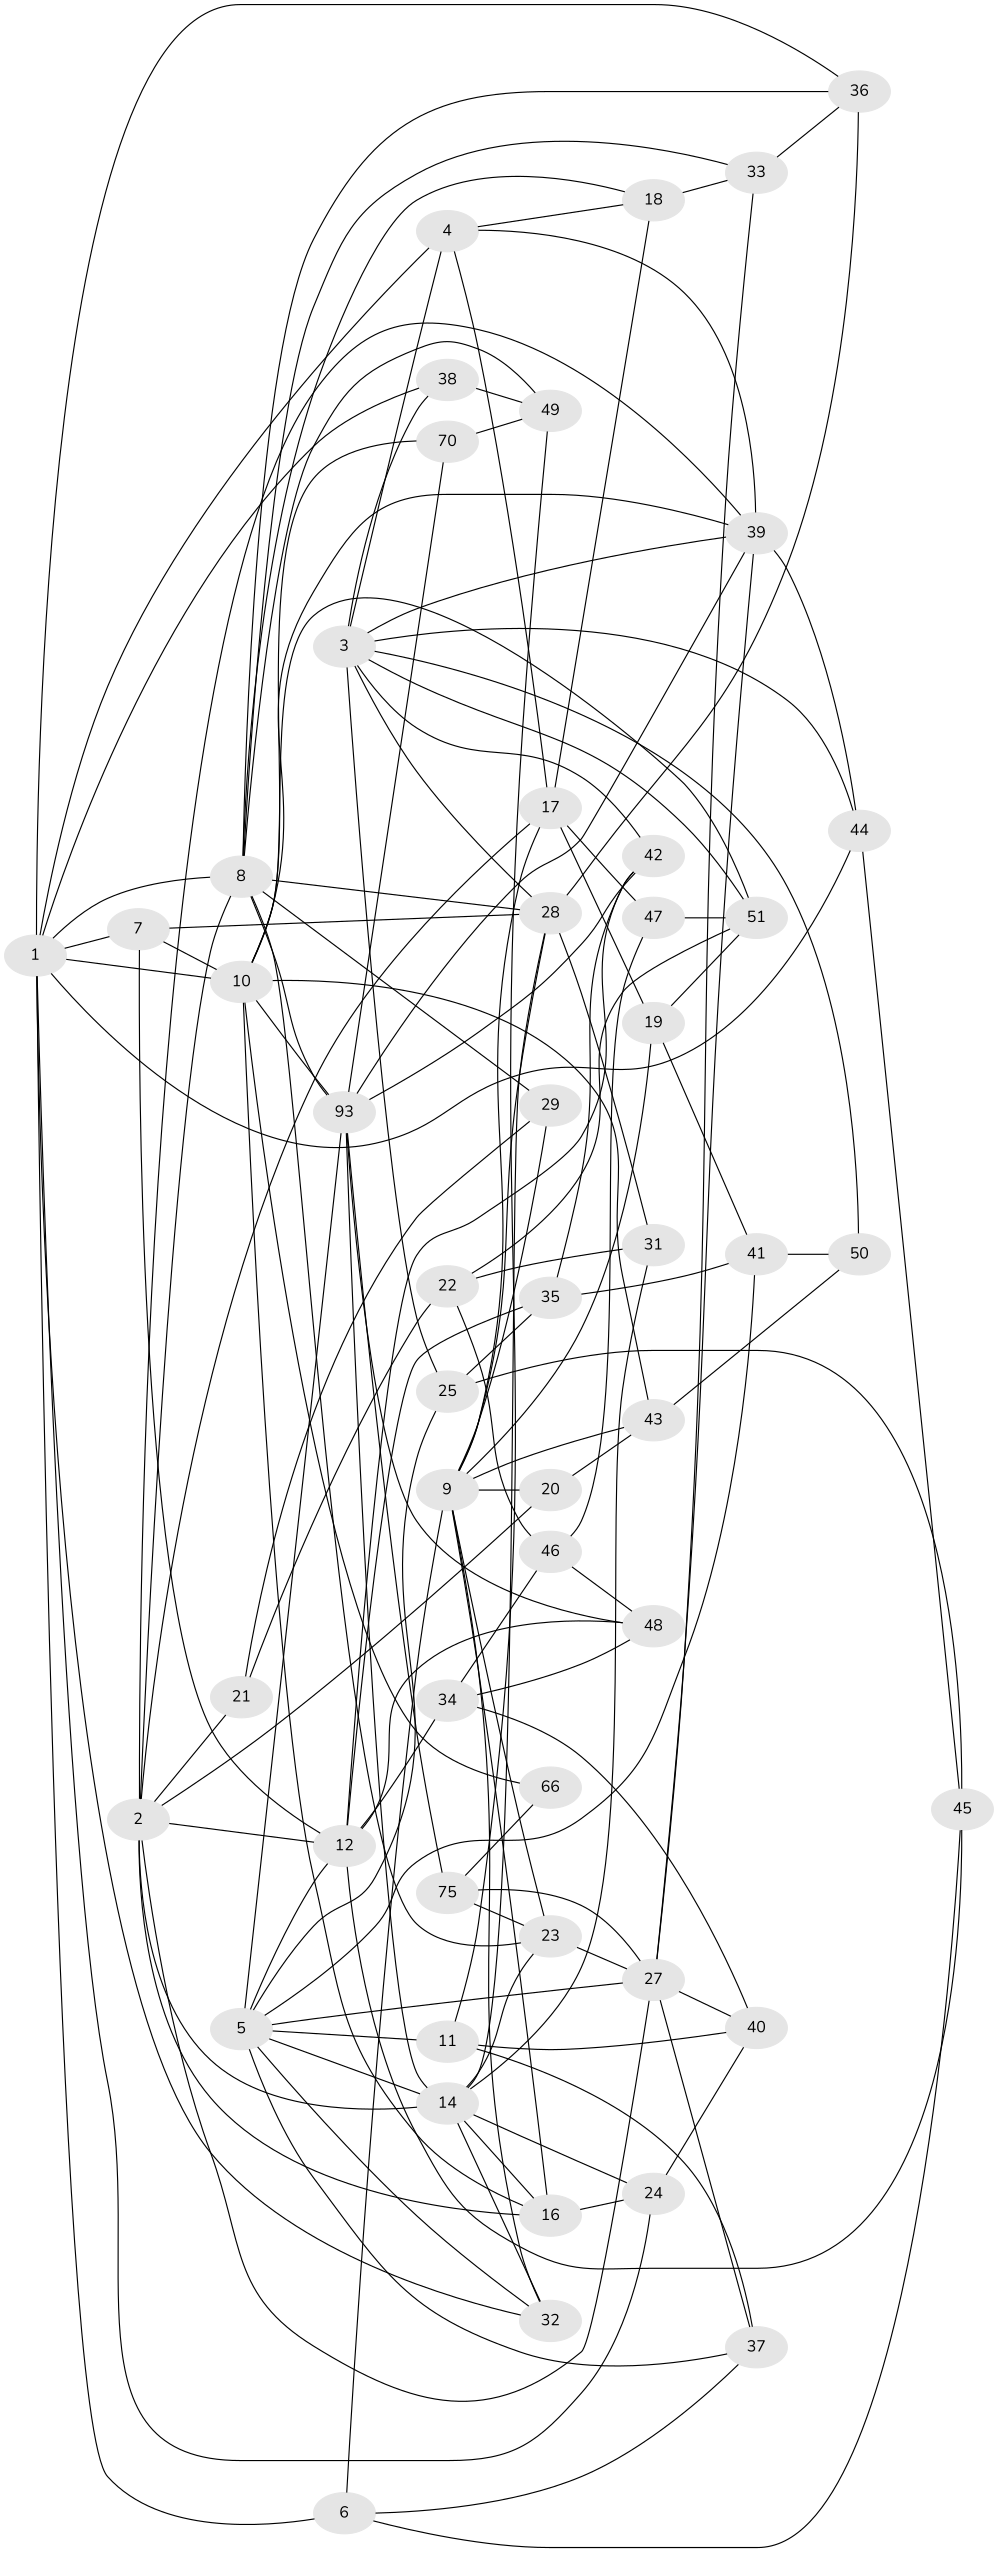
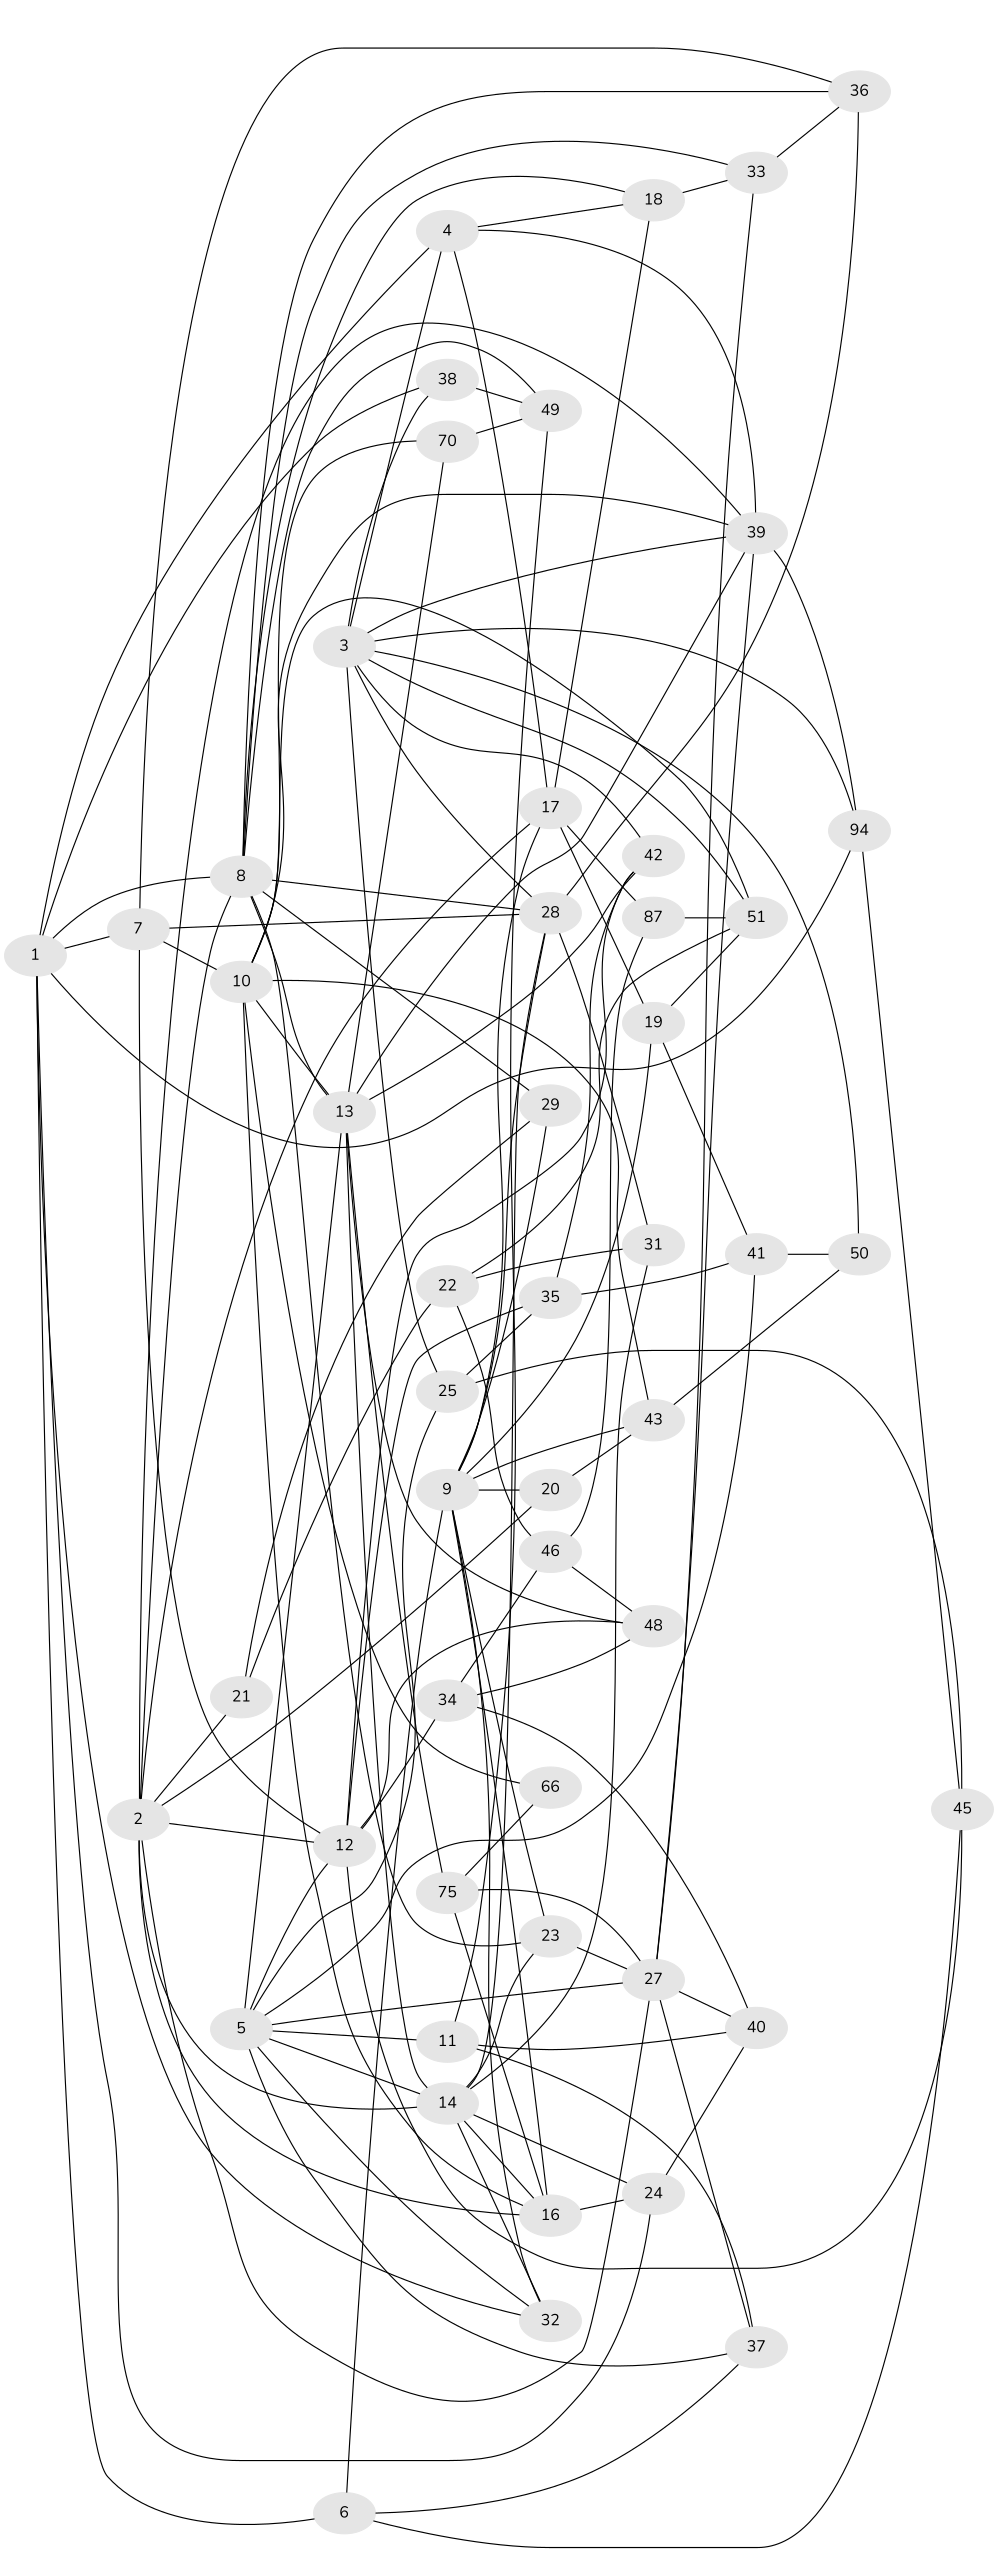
(123, 140) -> (221, 210)
(859, 831) -> (859, 831)
(653, 918) -> (653, 918)
(131, 968) -> none
(344, 1112) -> (344, 1112)
(499, 1915) -> (506, 2075)
